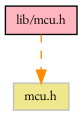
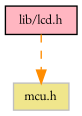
(41, 20) -> (41, 20)
